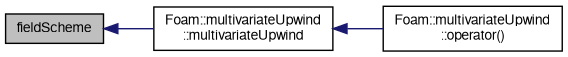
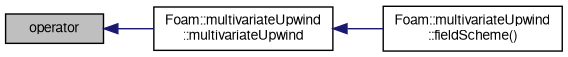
(55, 29) -> (55, 29)
(473, 29) -> (473, 29)
